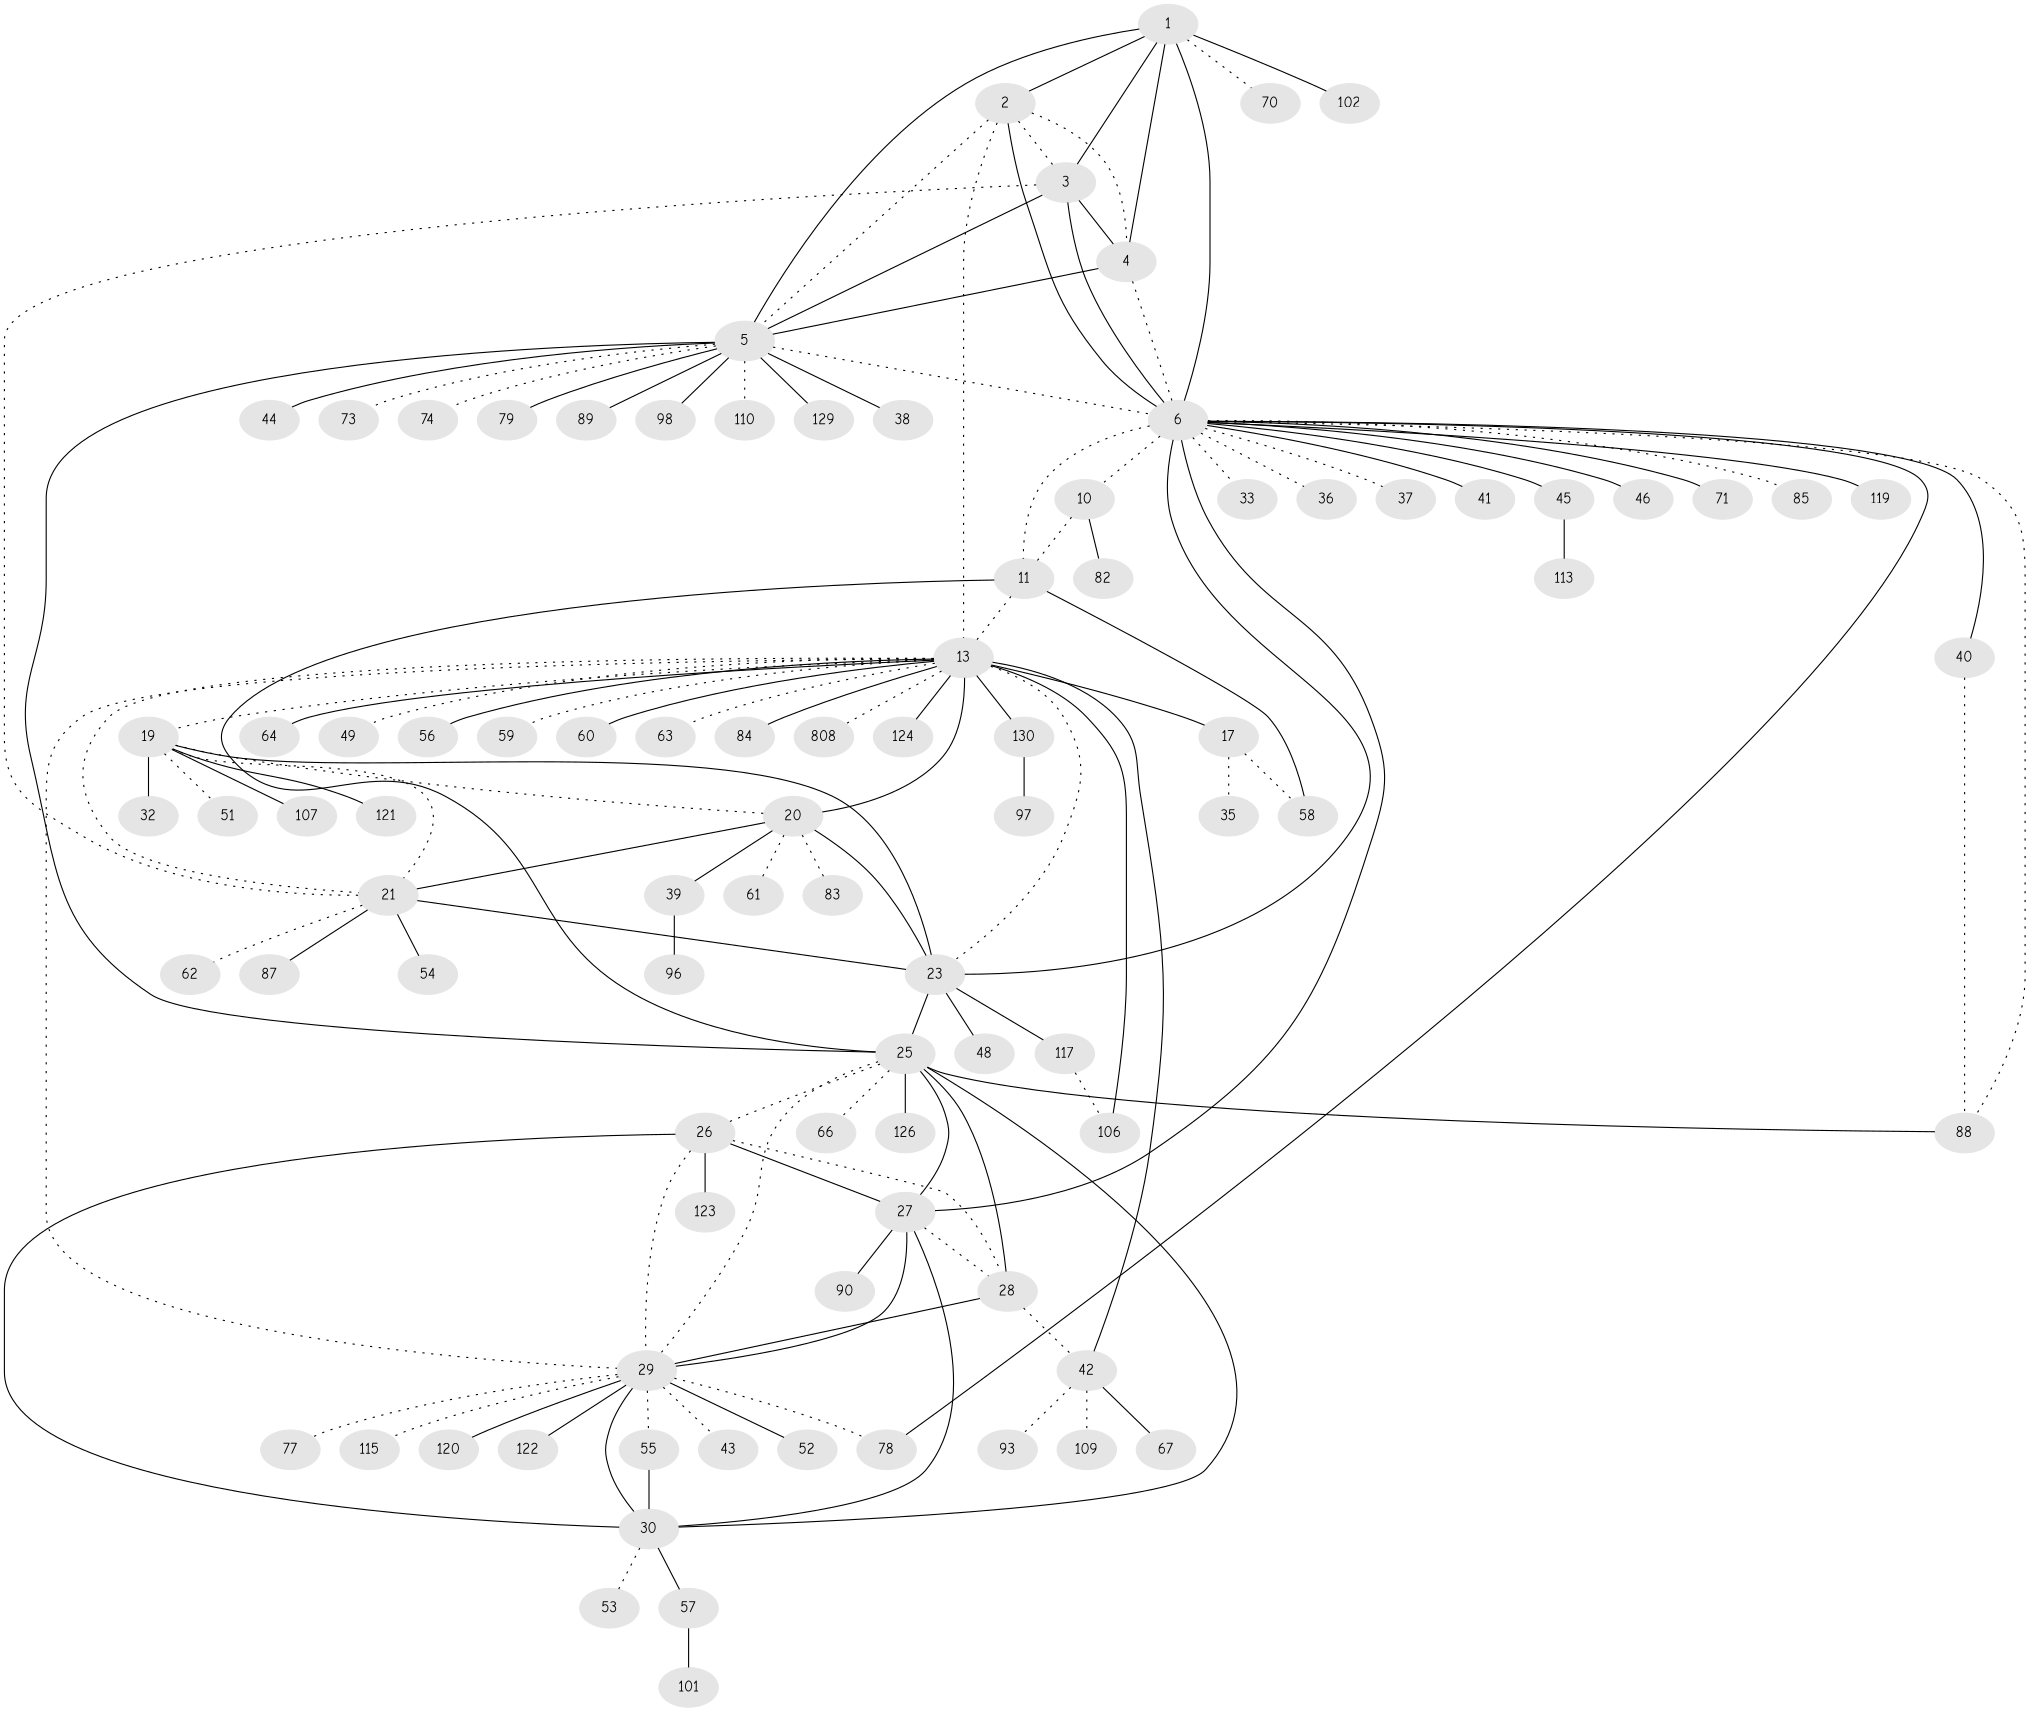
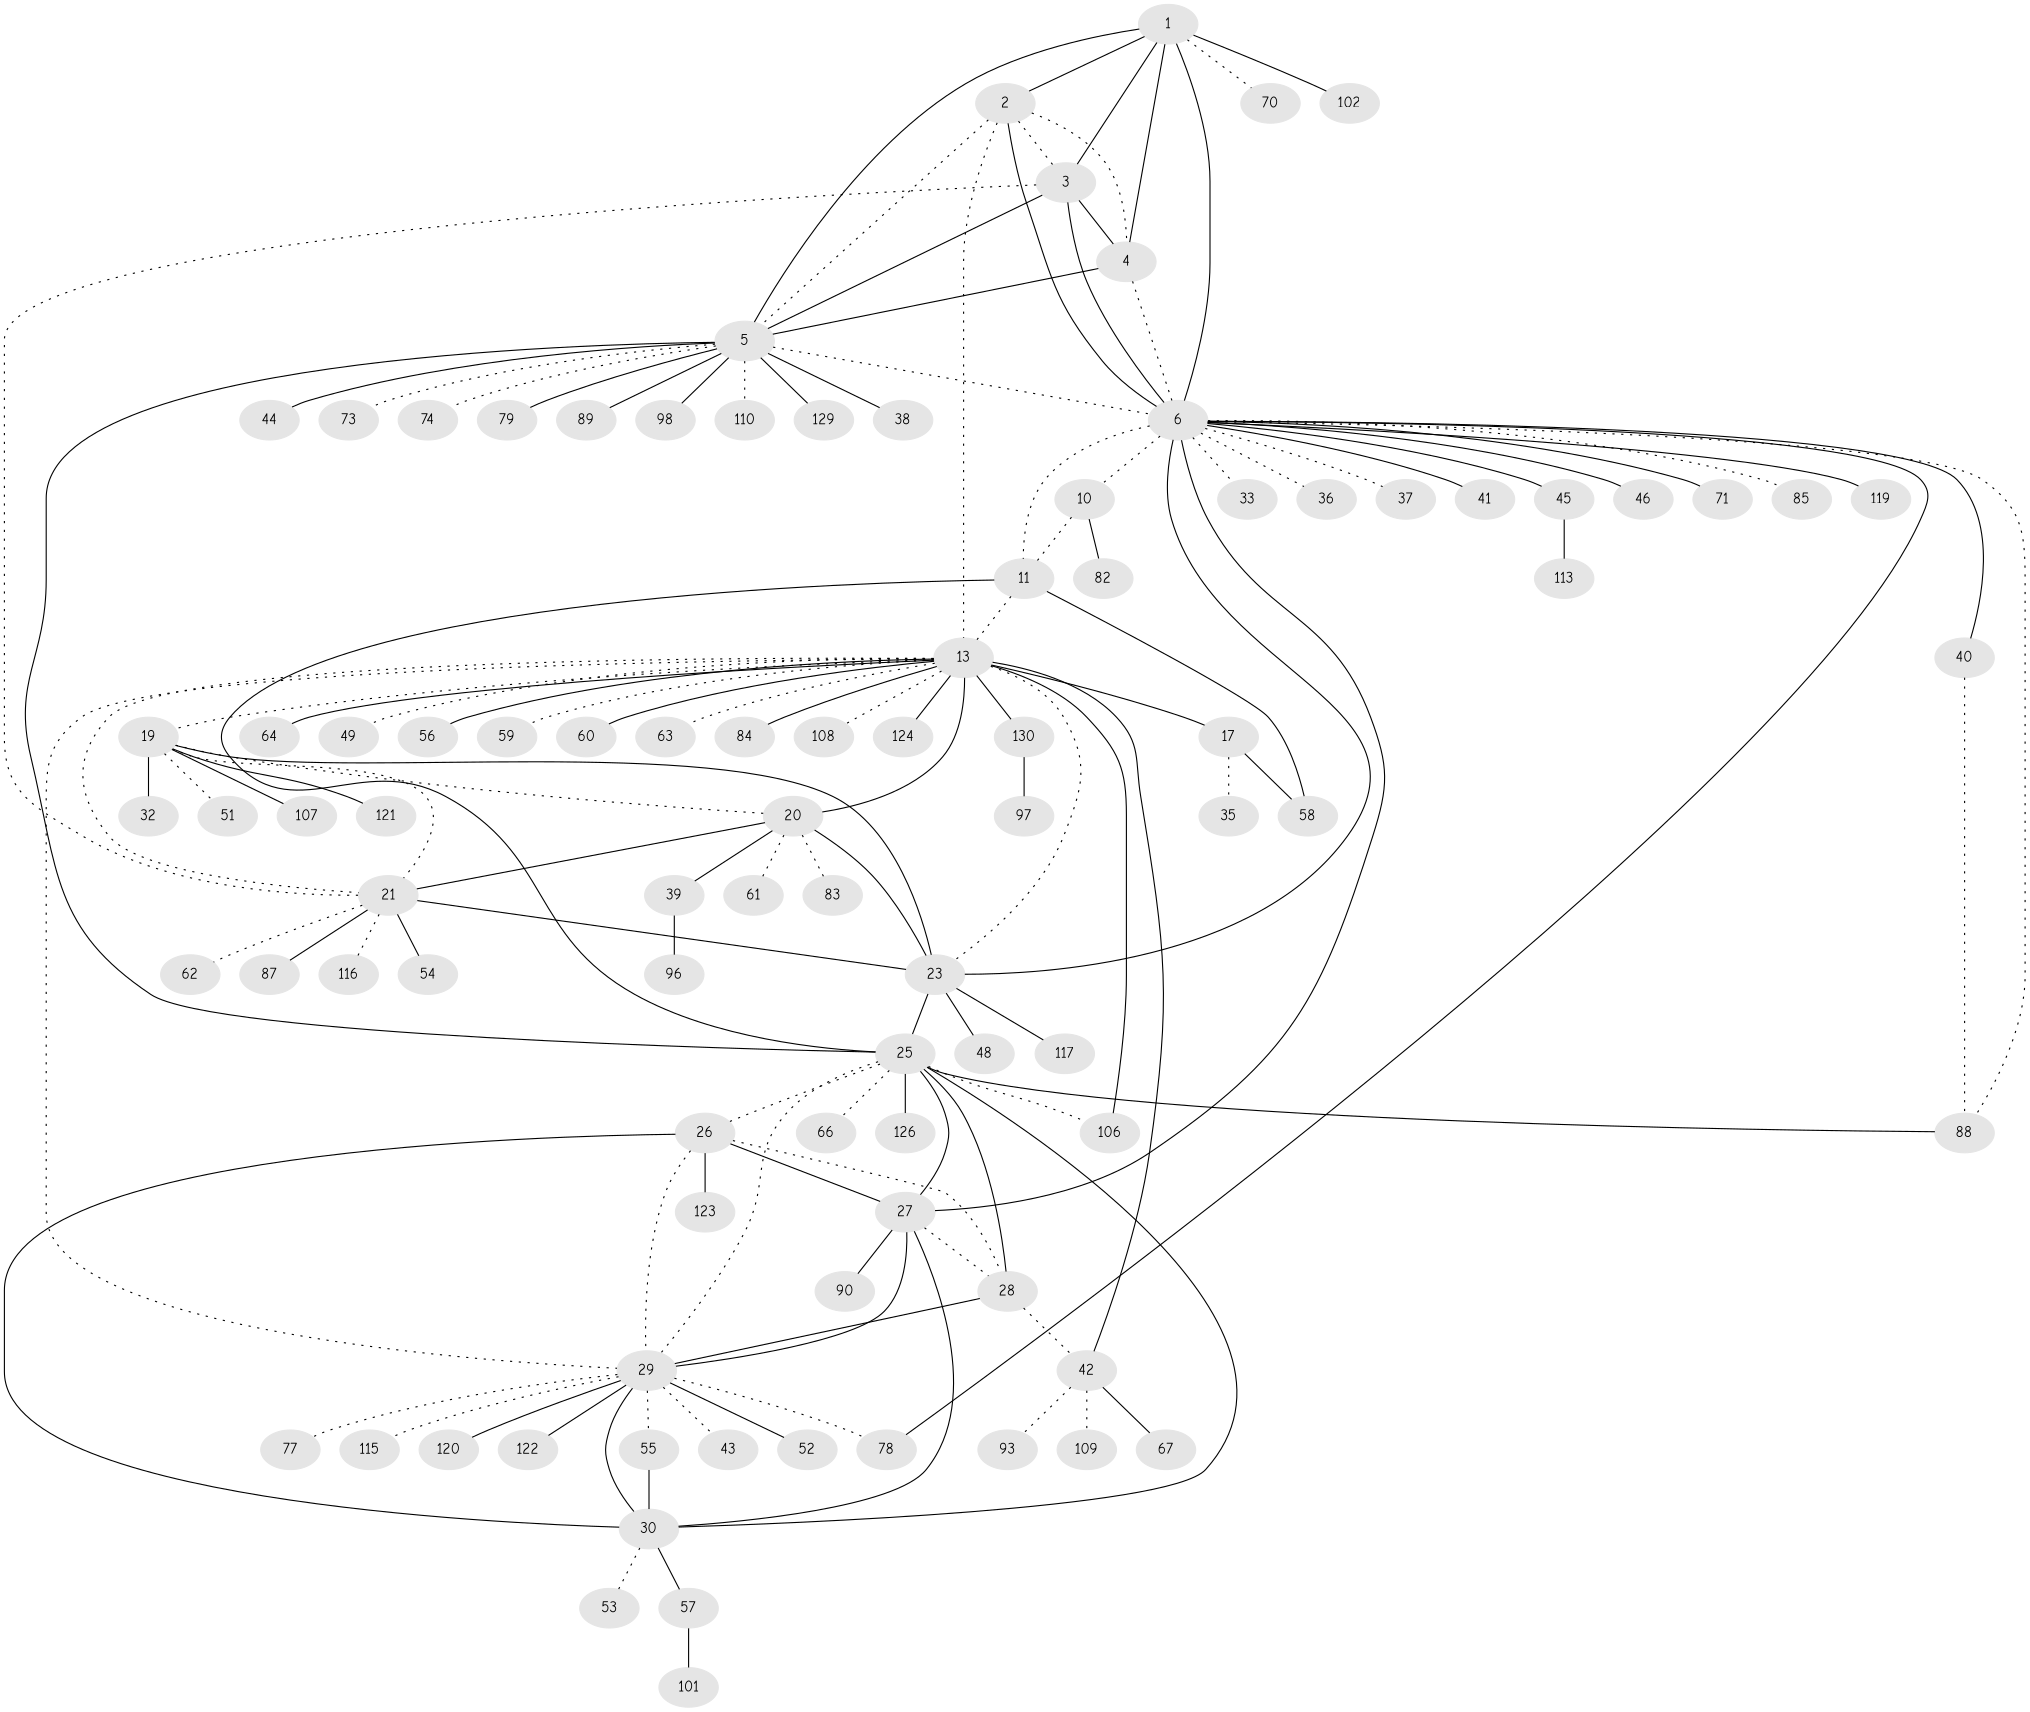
(824, 737) -> (824, 737)
(1268, 776) -> (1268, 776)
none -> (349, 975)
(1084, 1088) -> (1007, 1095)
